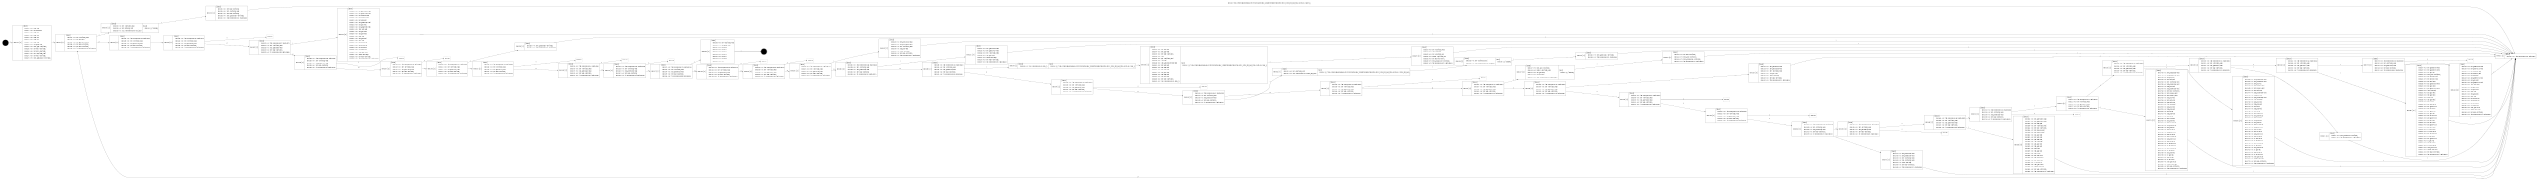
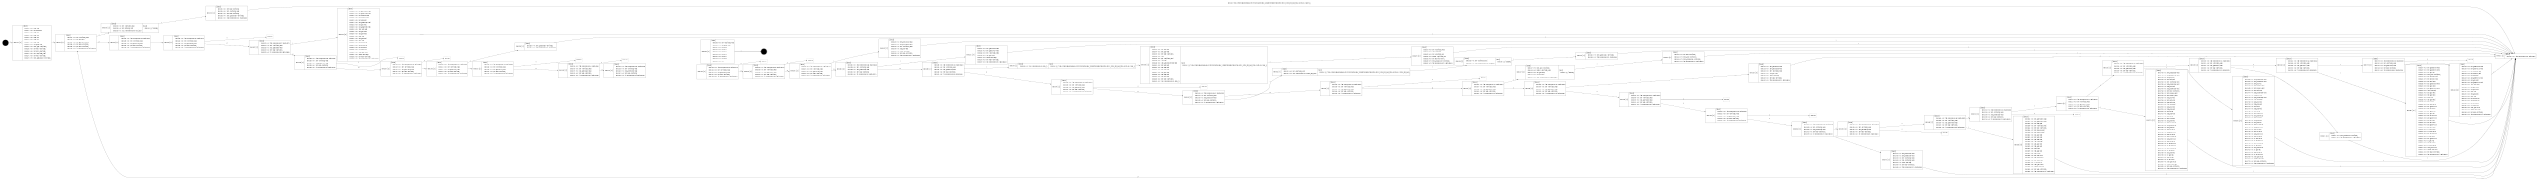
(671, 61) -> none
(671, 71) -> none
